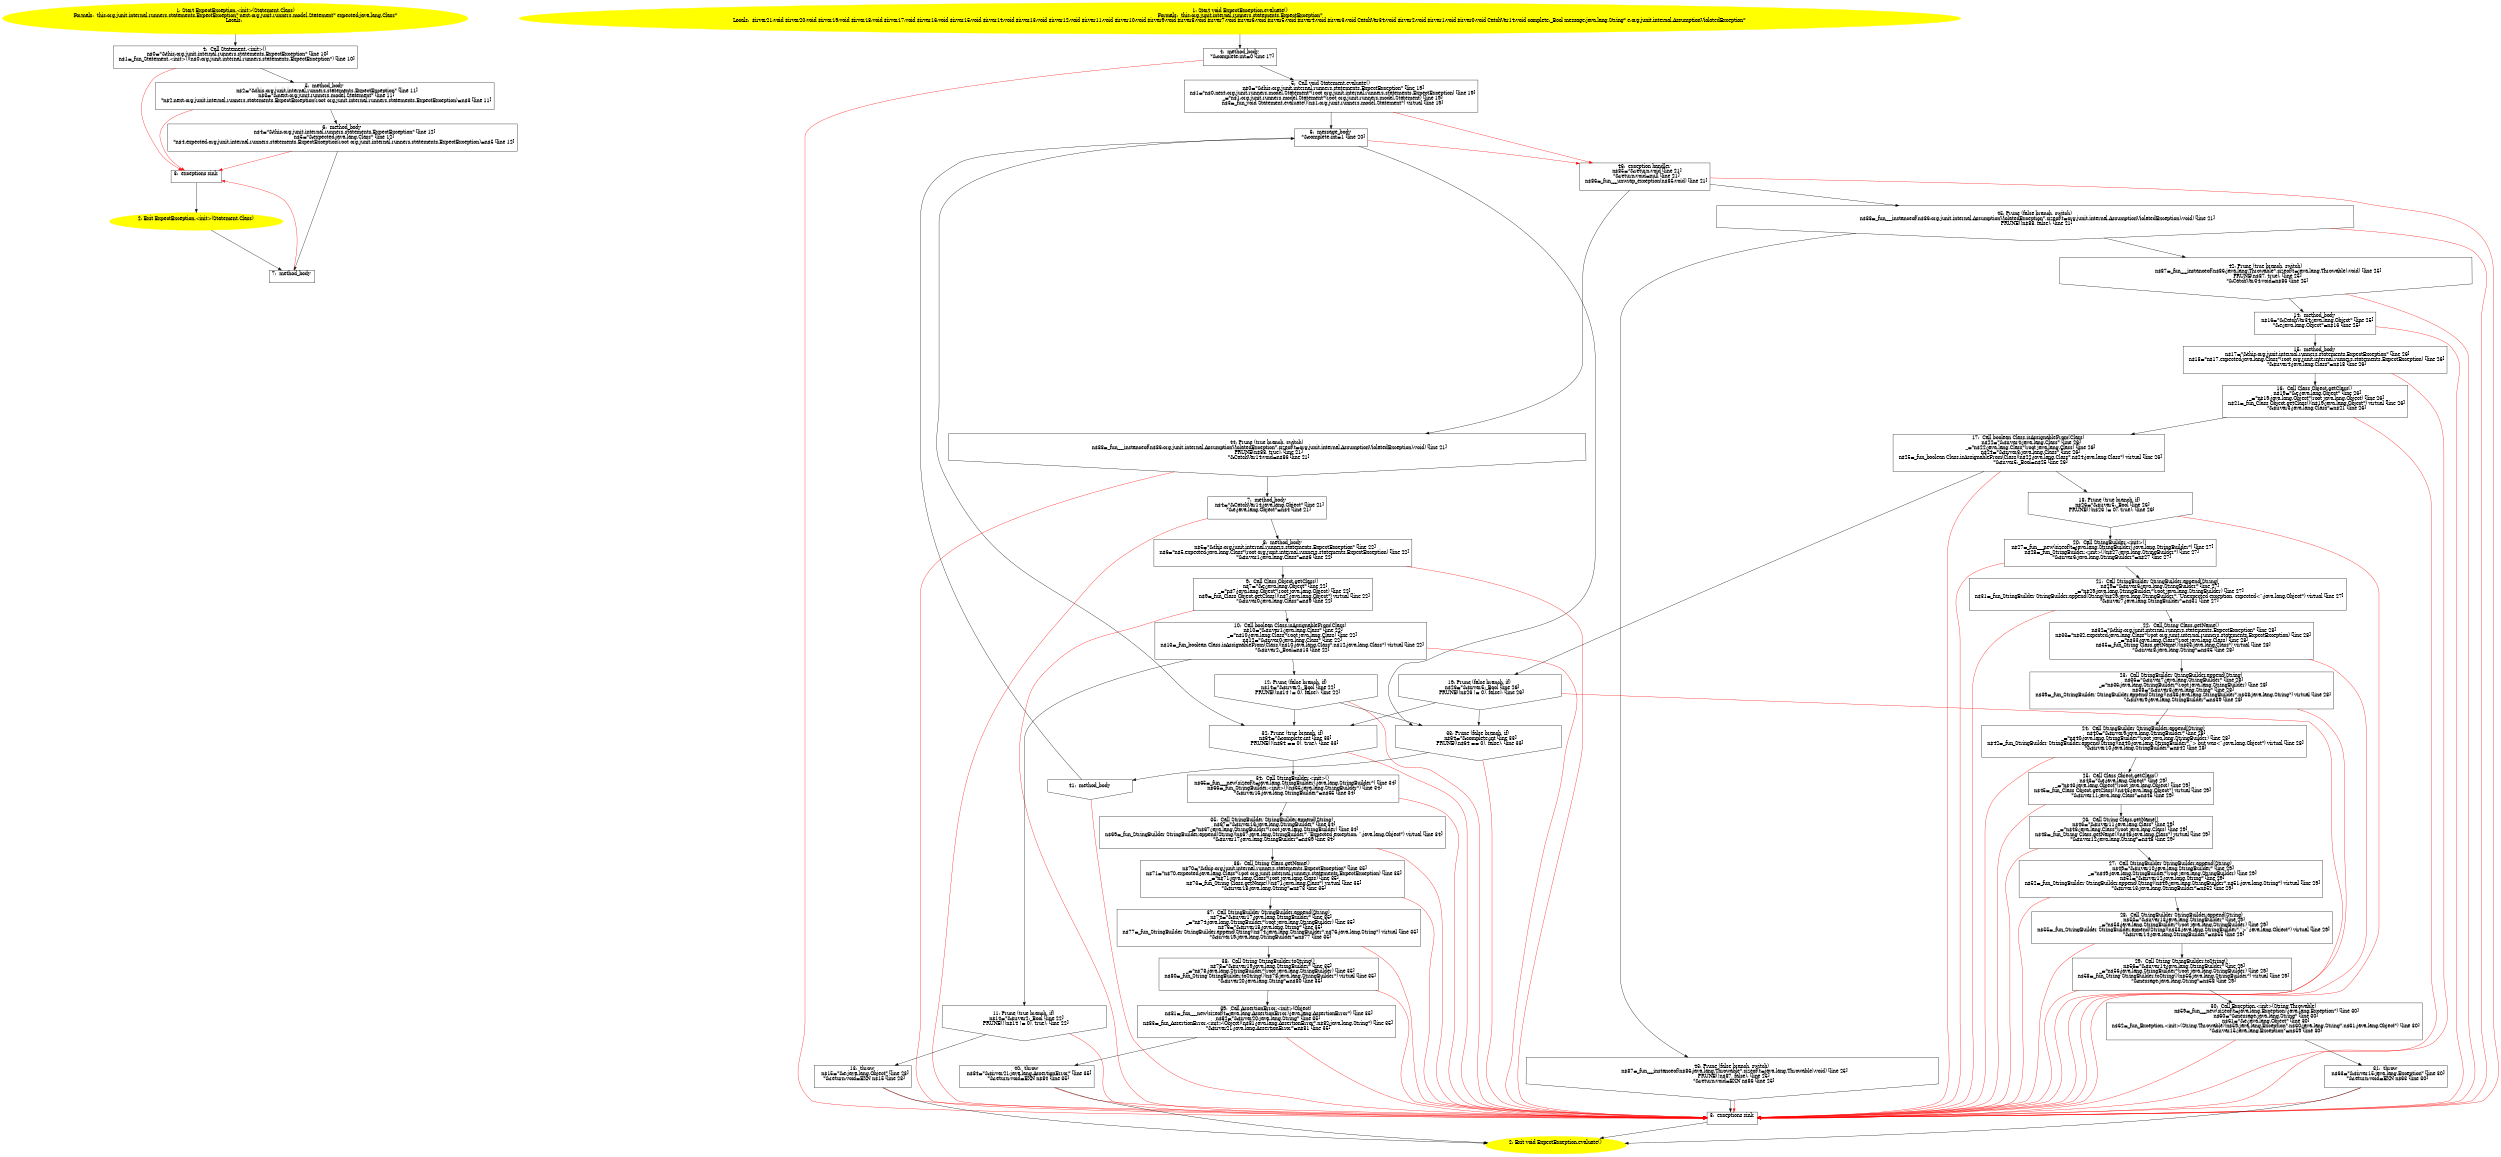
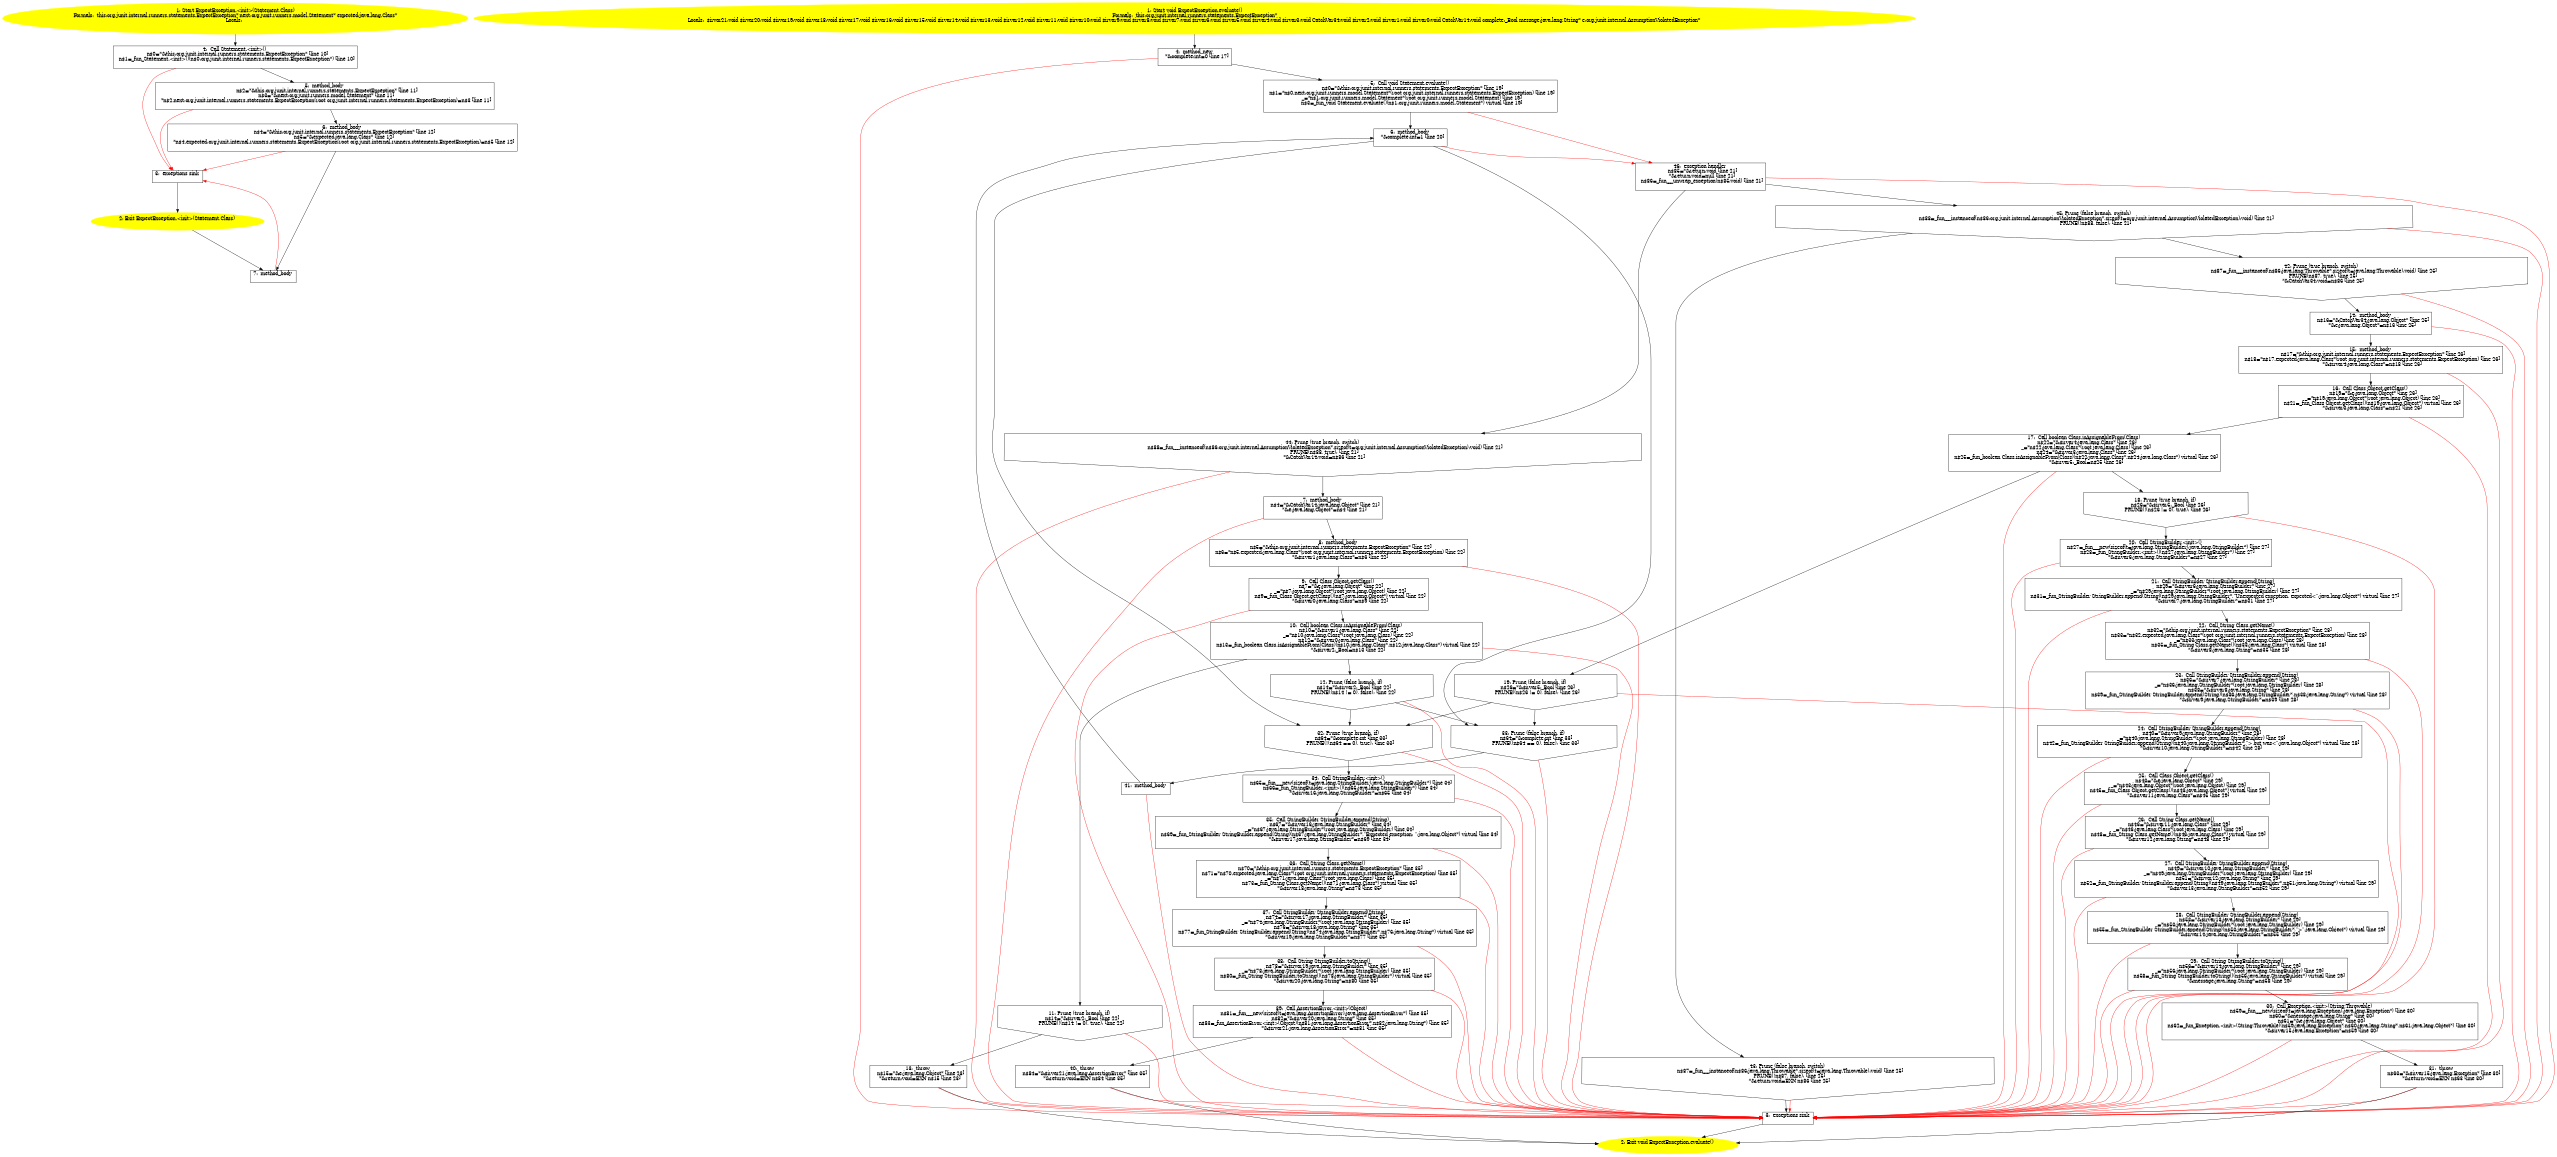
(1240, 57) -> (1195, 57)
(1331, 138) -> (1410, 138)
(1090, 789) -> (1146, 789)
